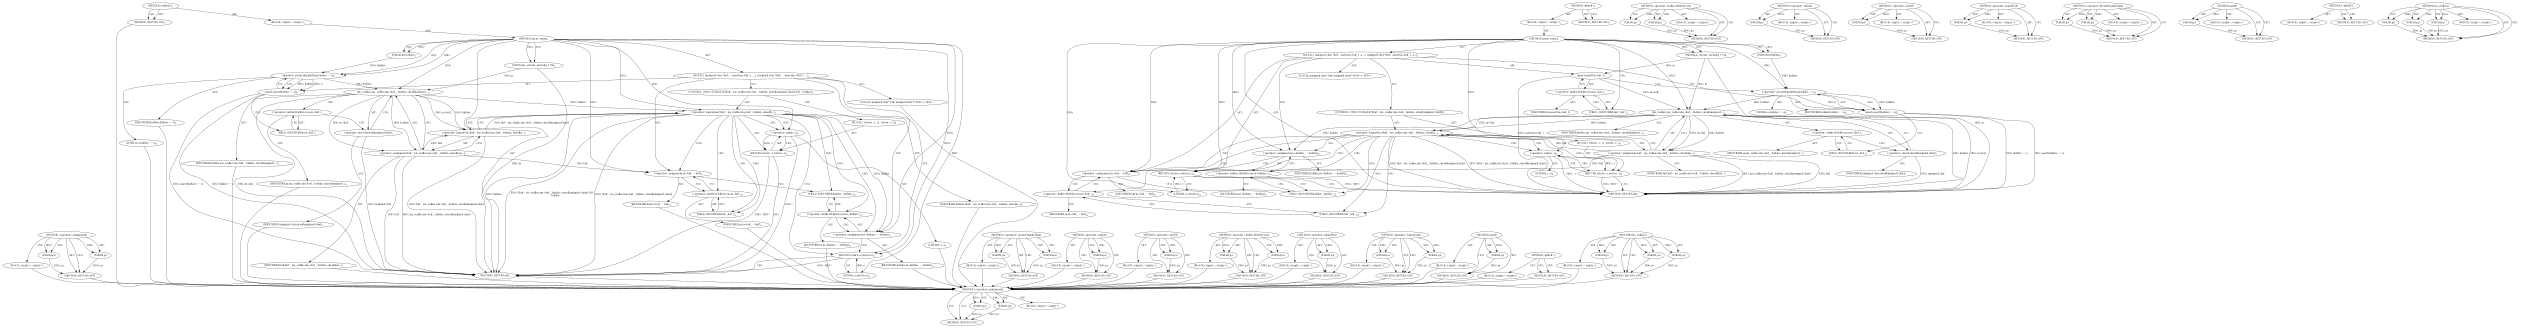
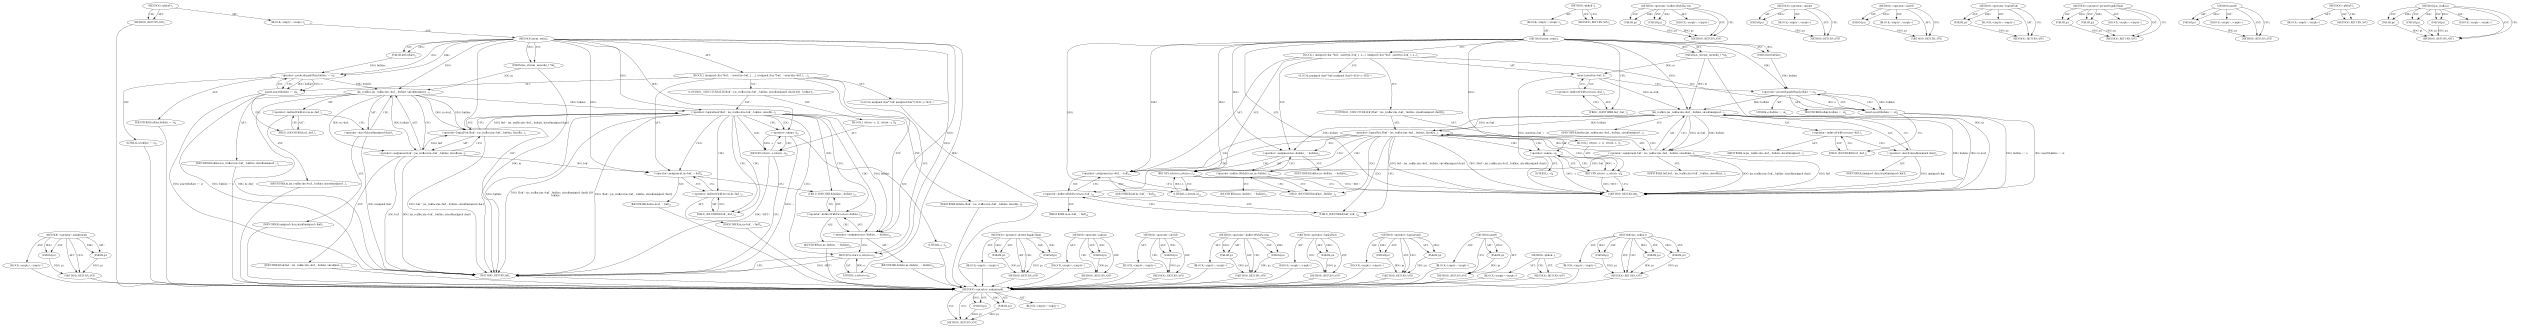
(1551, 113) -> none
